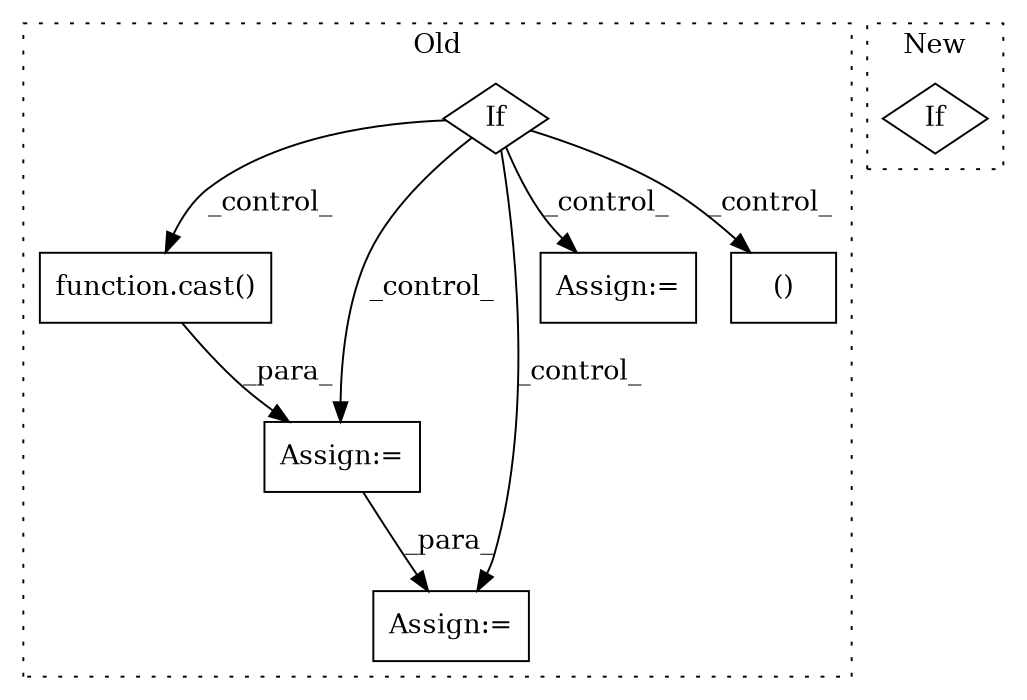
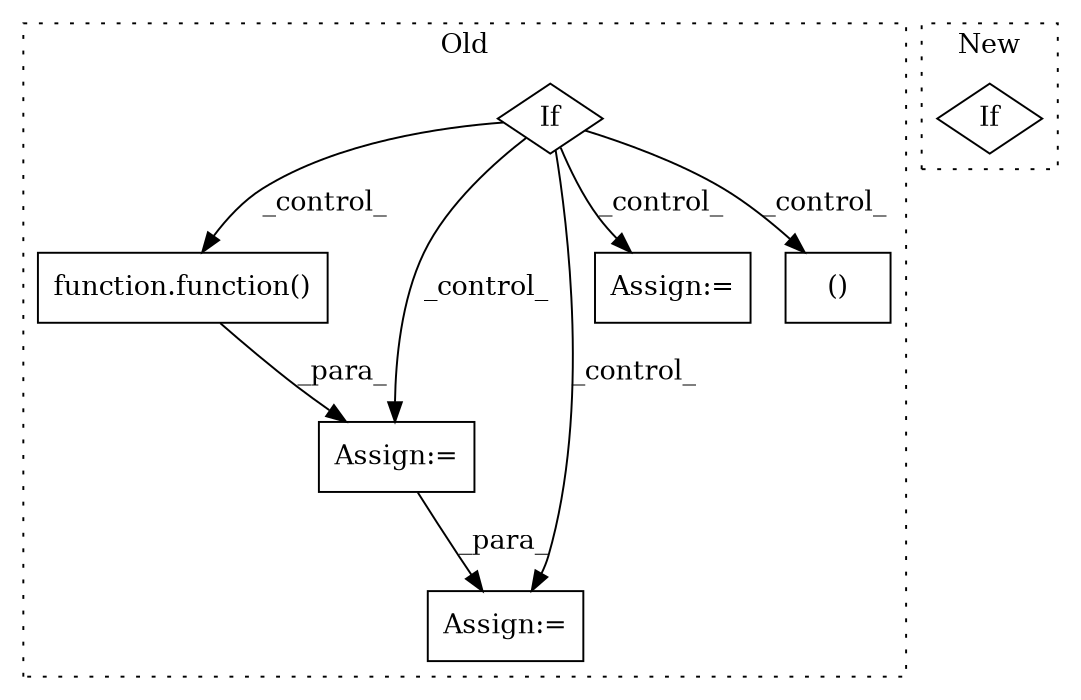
(156, 288) -> (183, 288)
